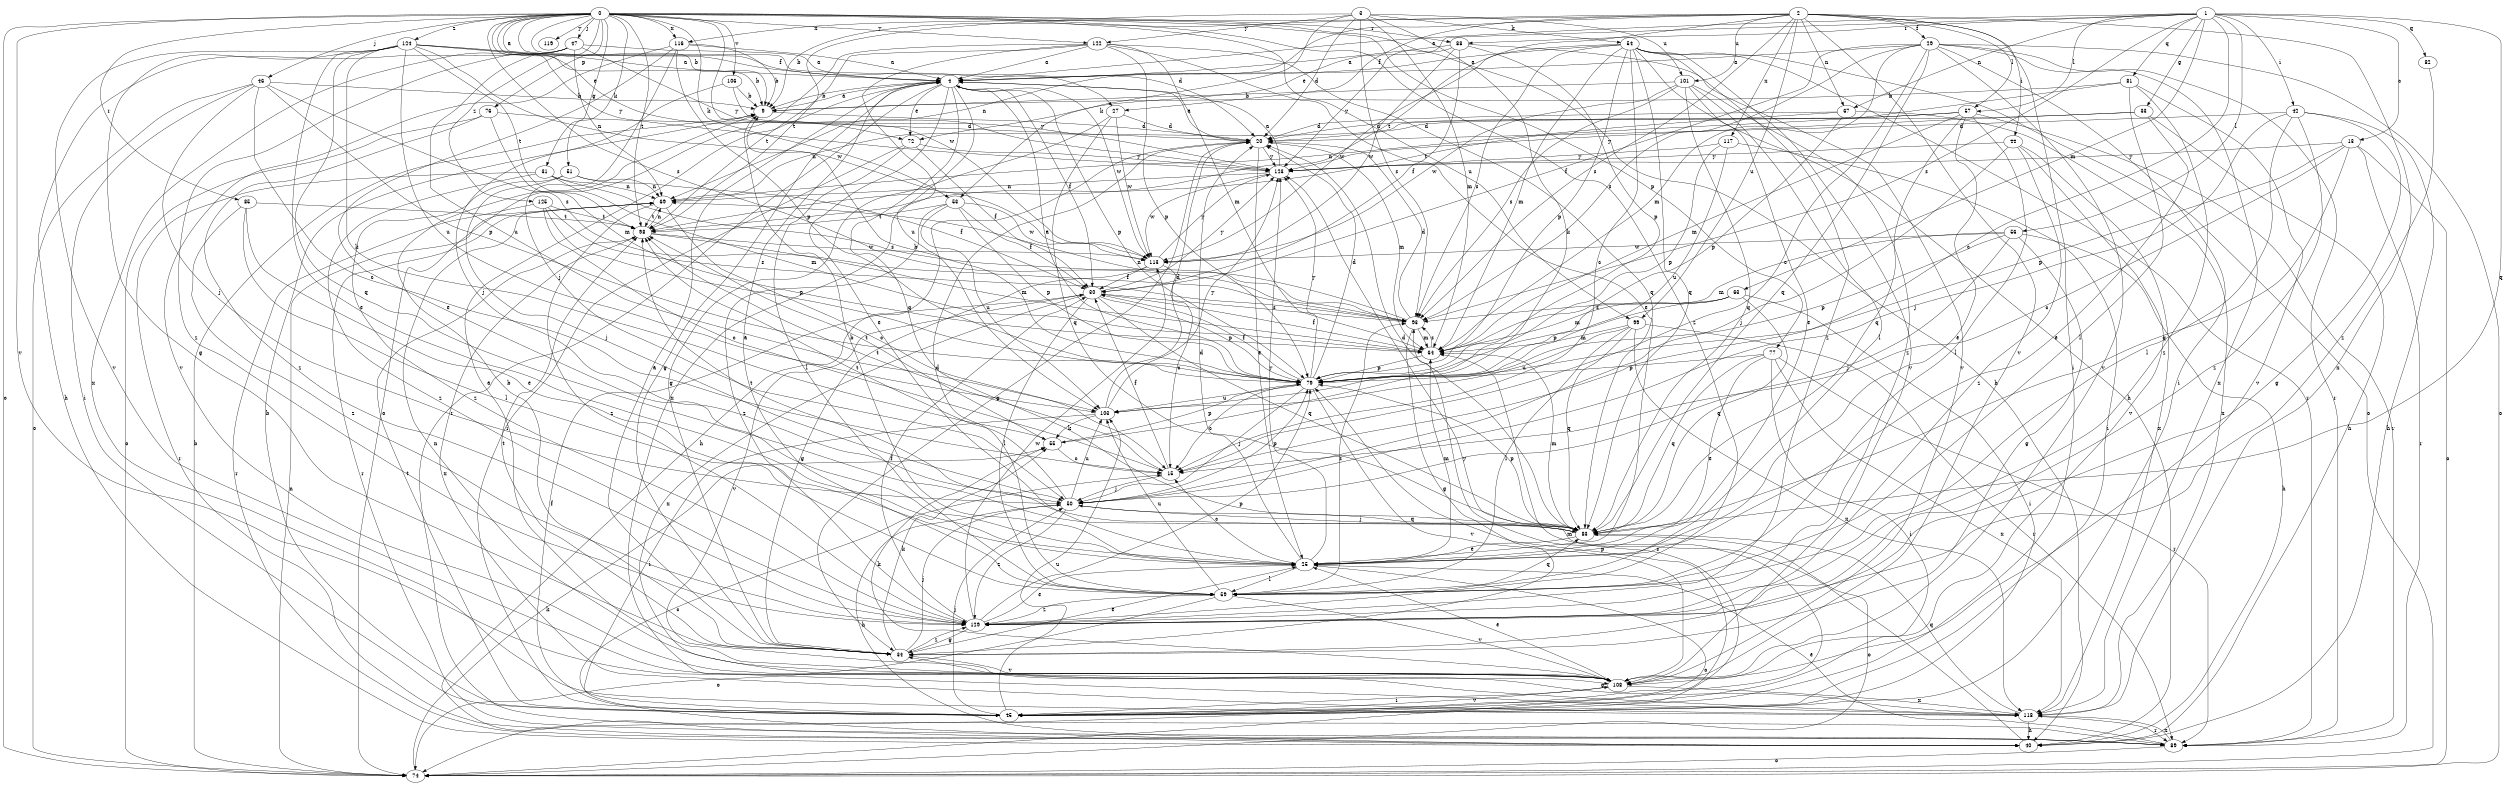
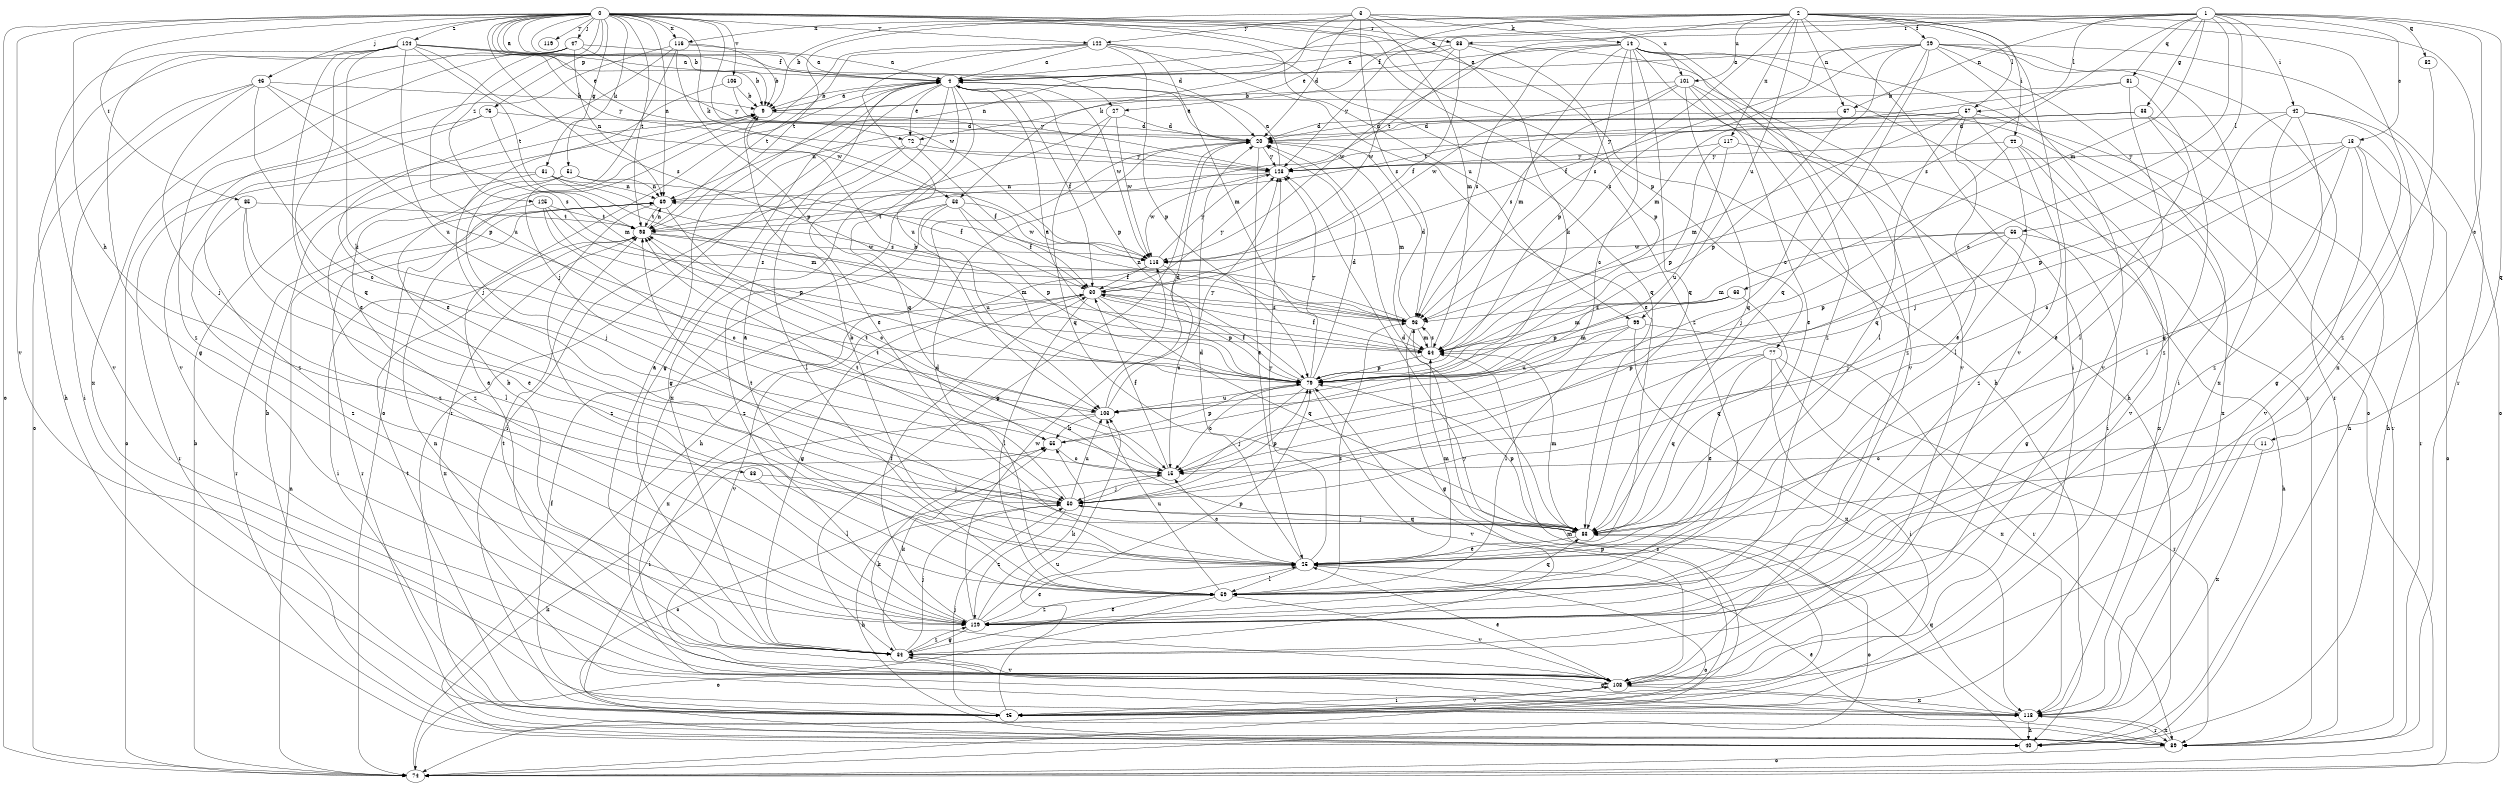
(1630, 44) -> (1630, 44)
(1315, 156) -> (665, 81)
none -> (2476, 191)
(1567, 415) -> none
none -> (2264, 444)
none -> (753, 474)
(2135, 494) -> (2123, 568)
none -> (1055, 545)
(1870, 690) -> (418, 608)
